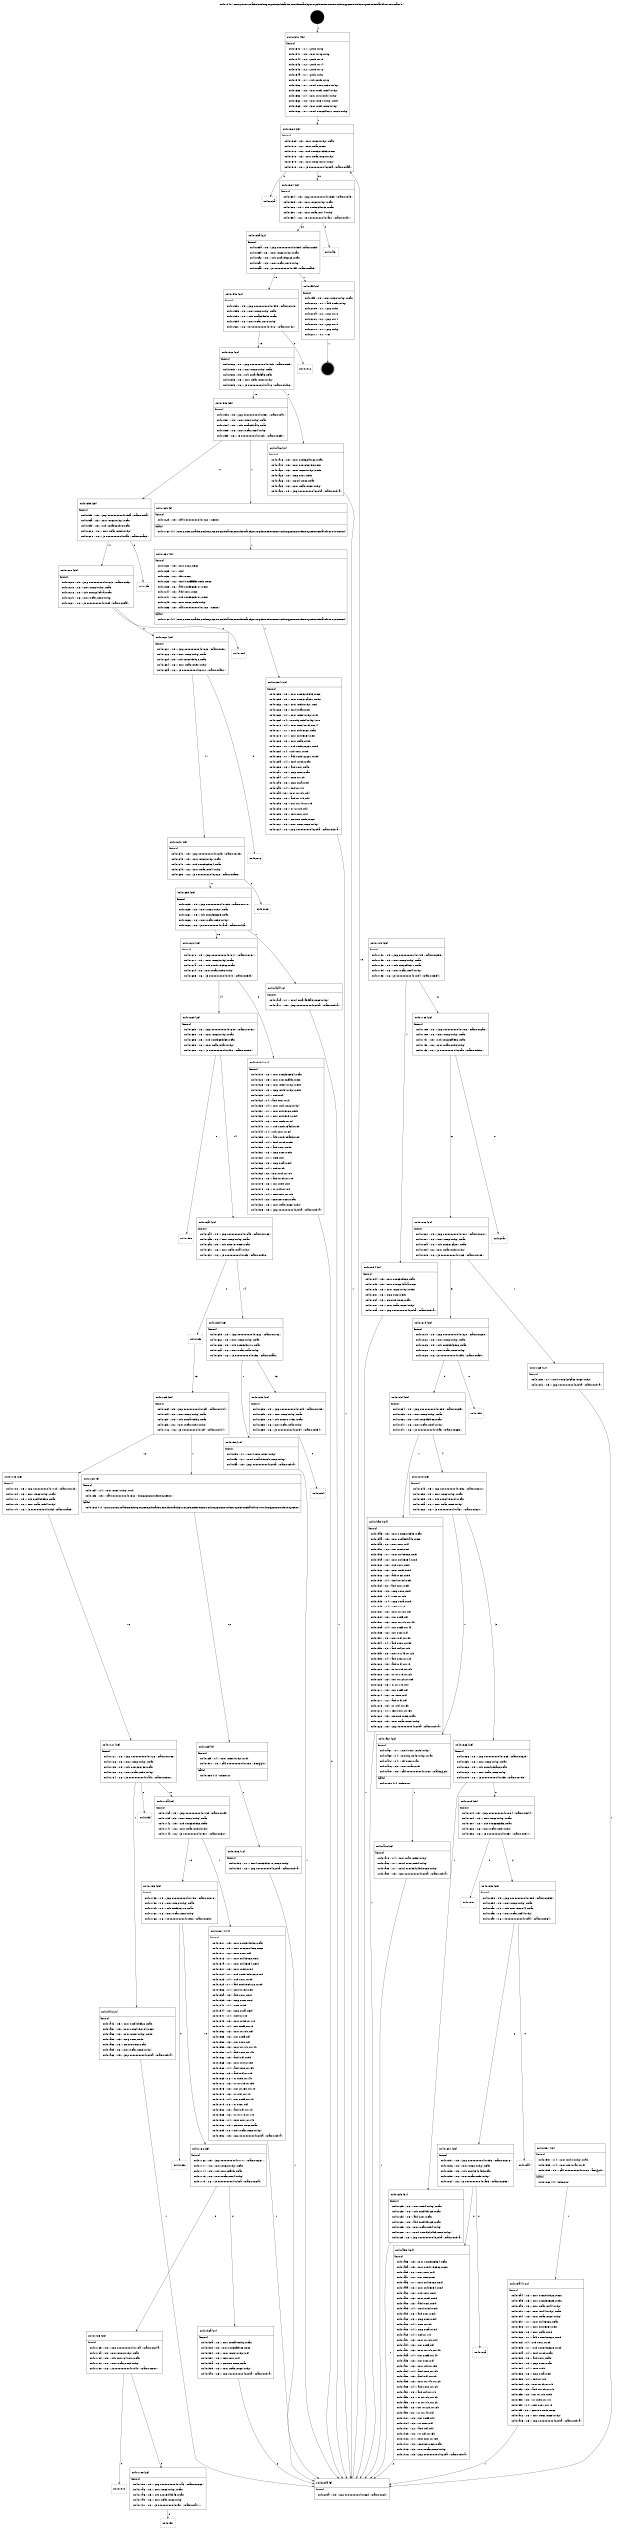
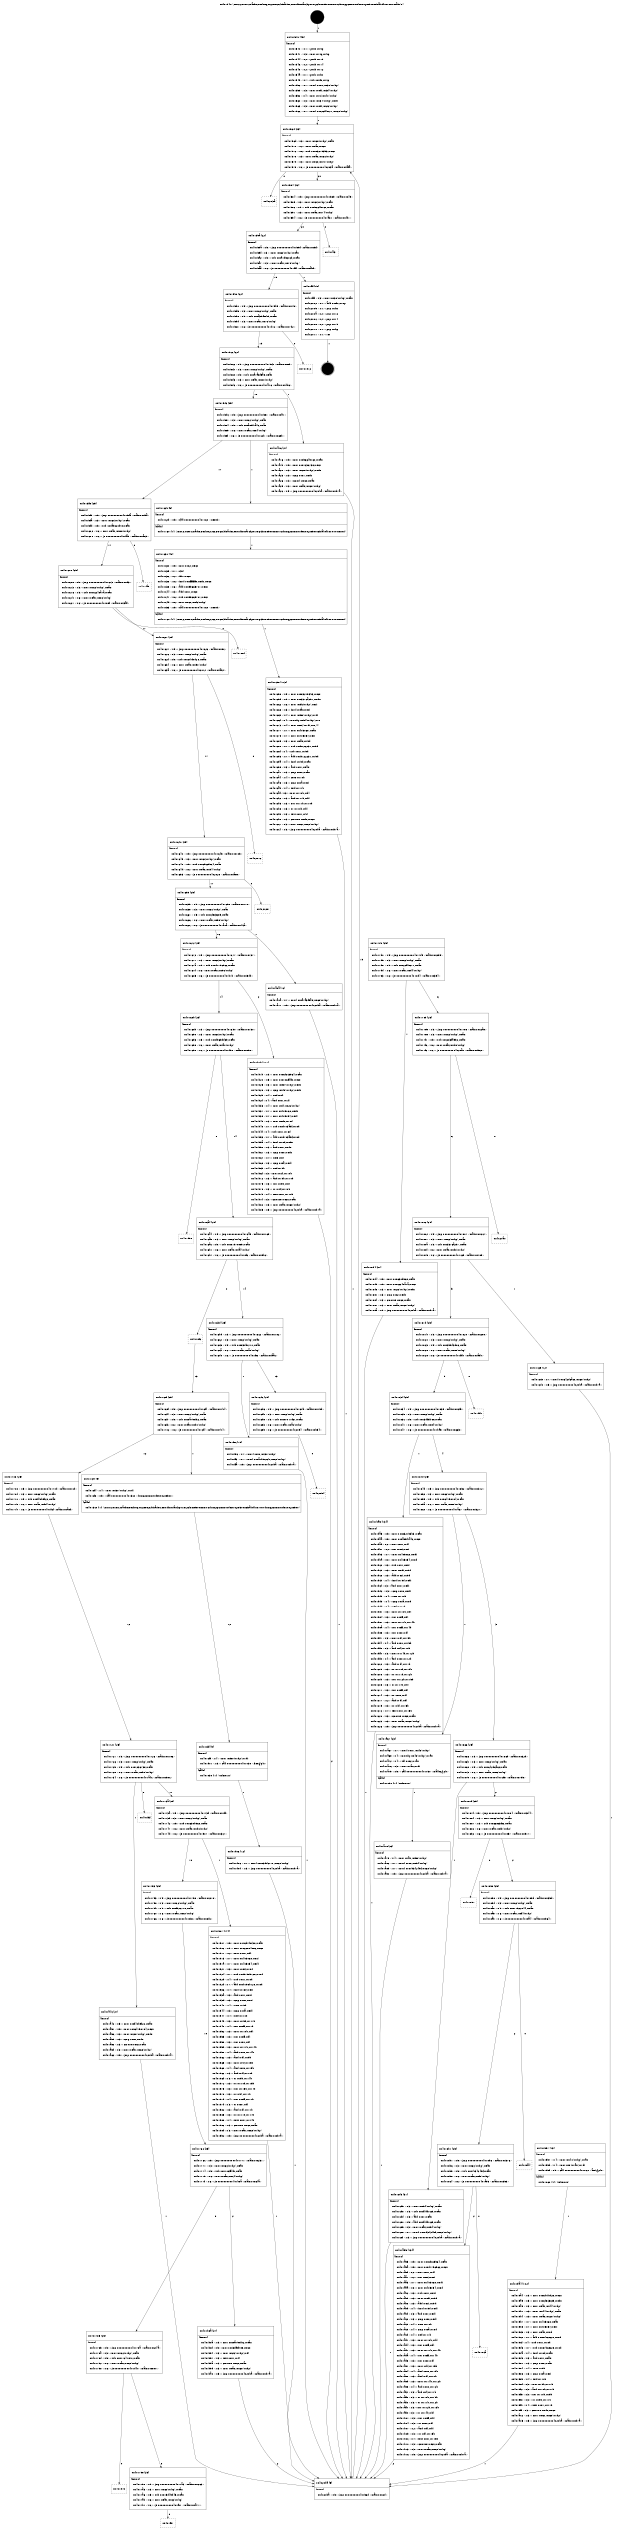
(179, 2165) -> none
